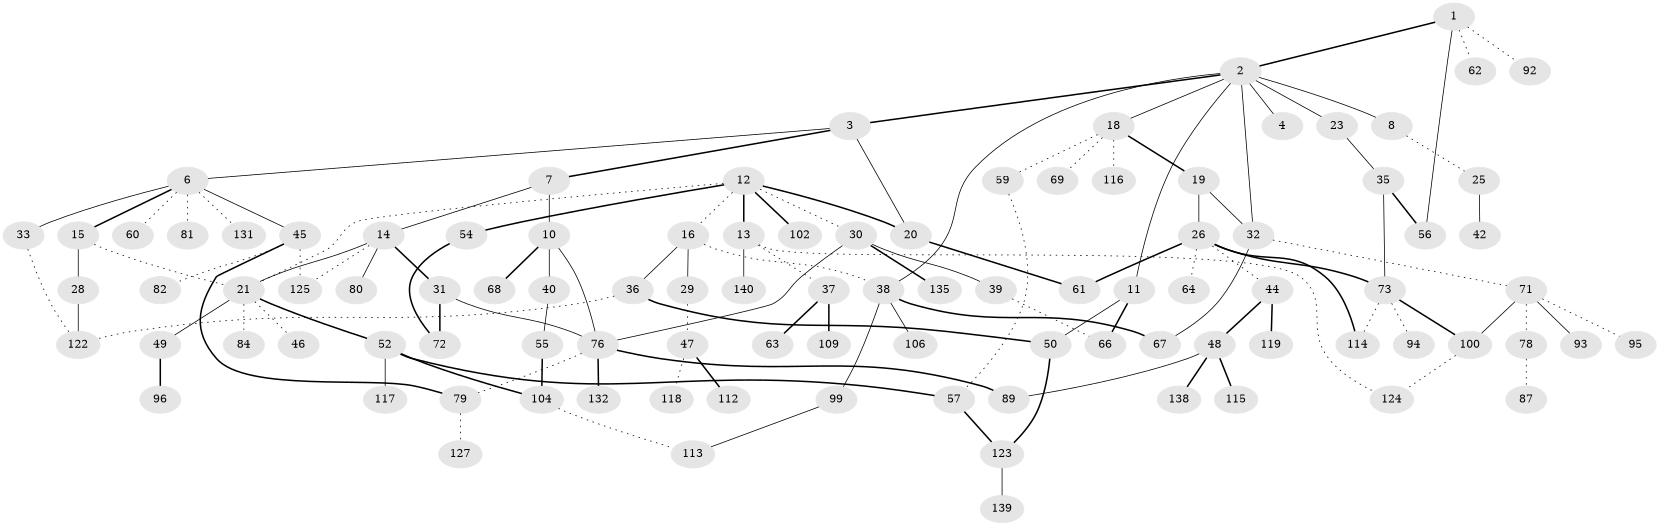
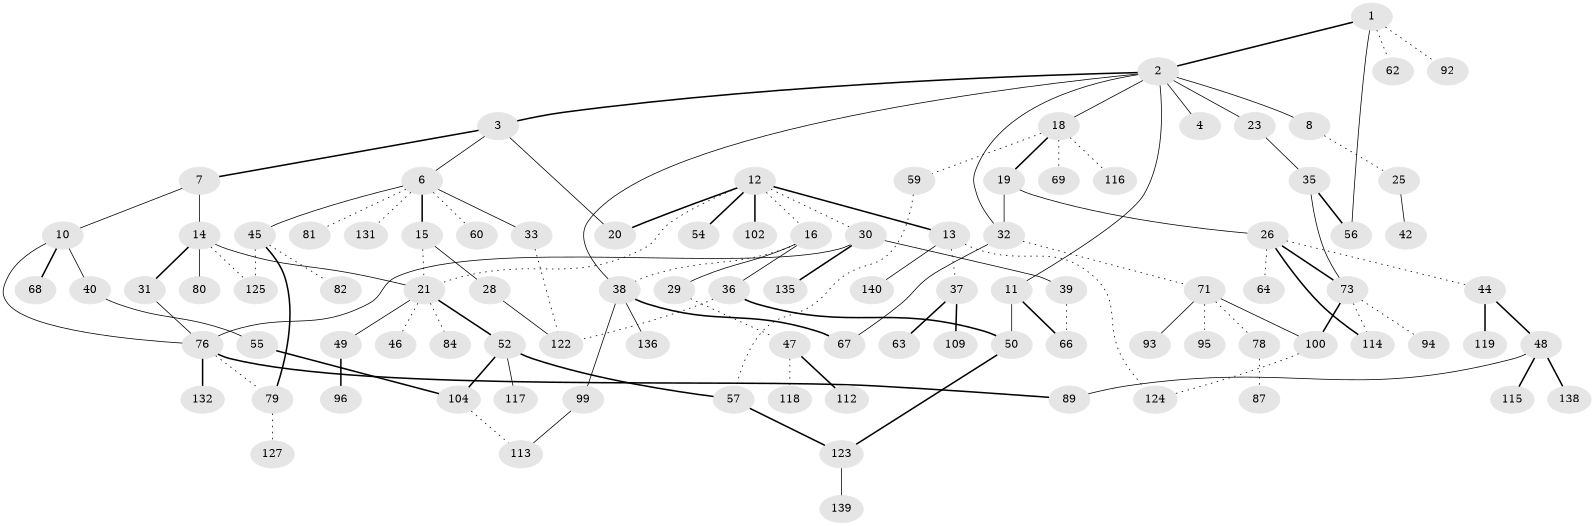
(1080, 290) -> none
(440, 345) -> none
(915, 345) -> (648, 345)
